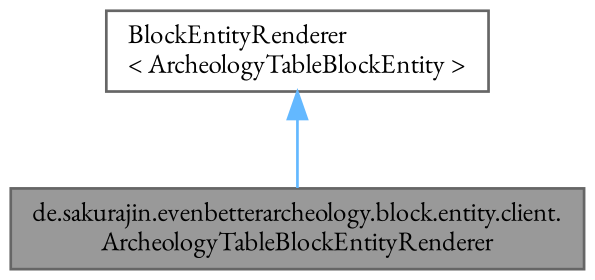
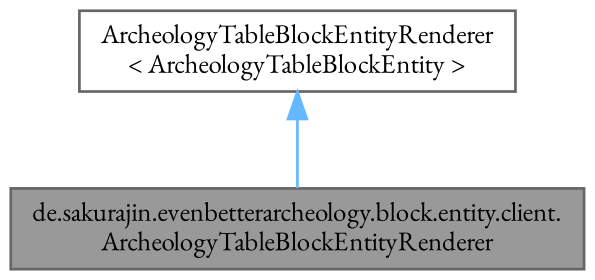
(297, 51) -> (297, 51)
